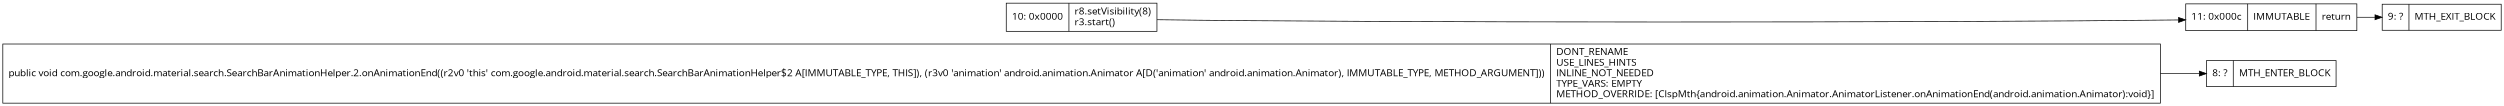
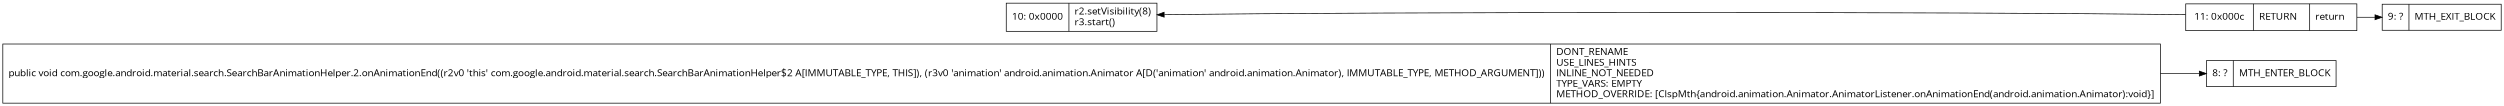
(1113, 12) -> (1113, 12)
(2282, 17) -> (2278, 17)
(1668, 22) -> (1675, 12)
